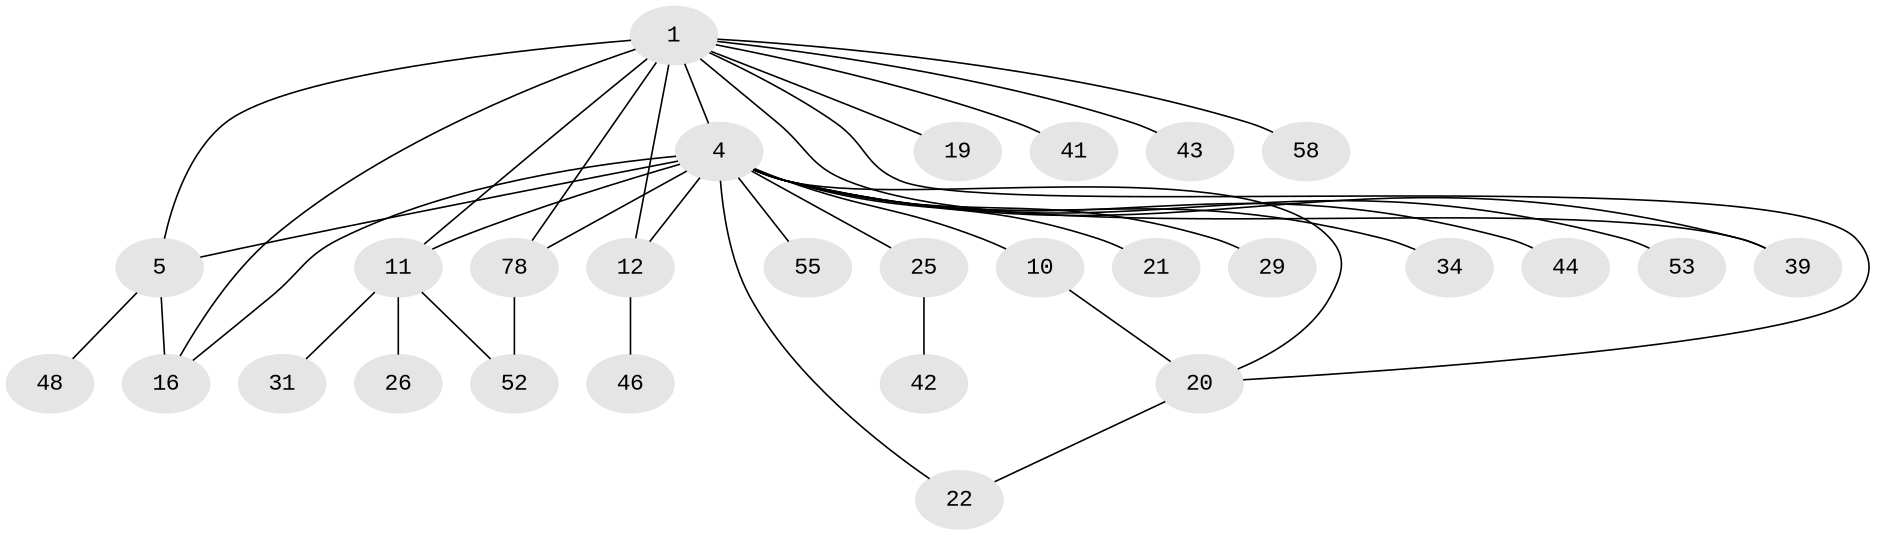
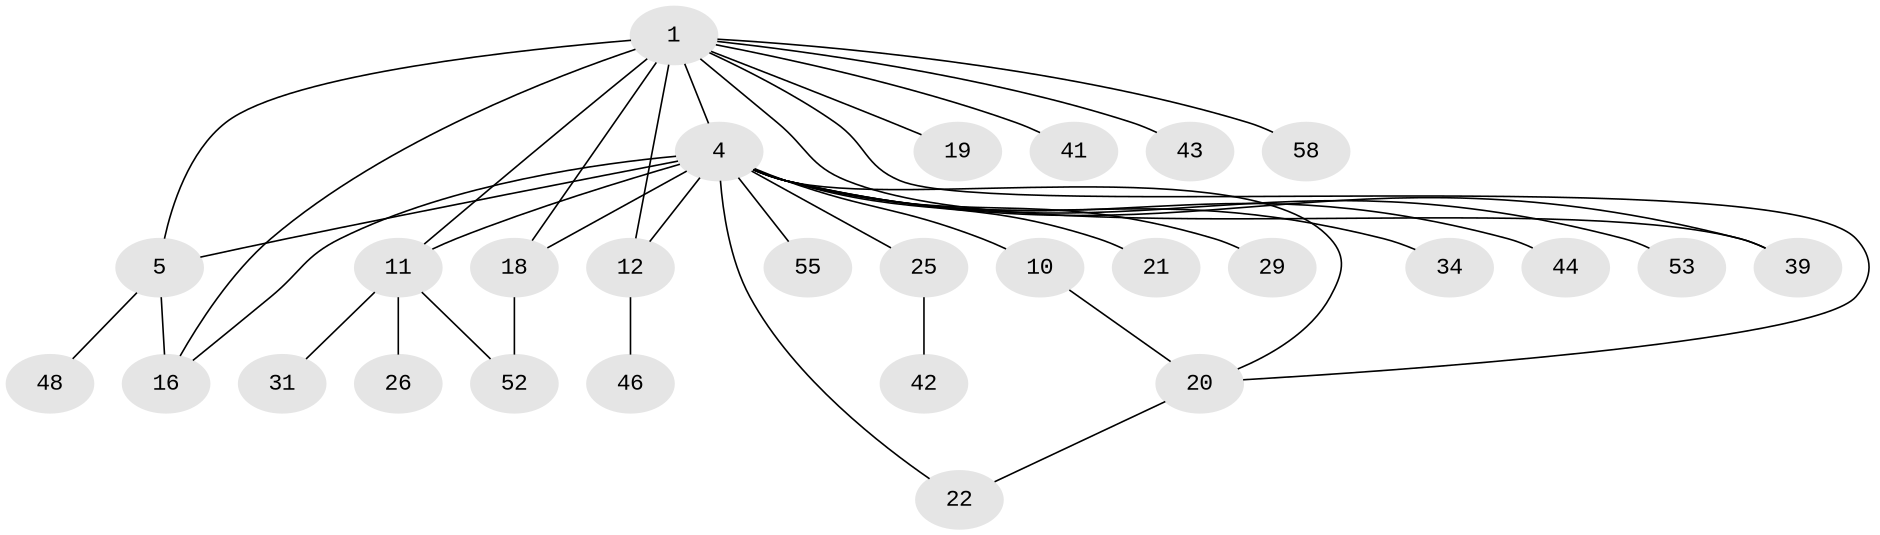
(514, 268) -> (514, 268)
